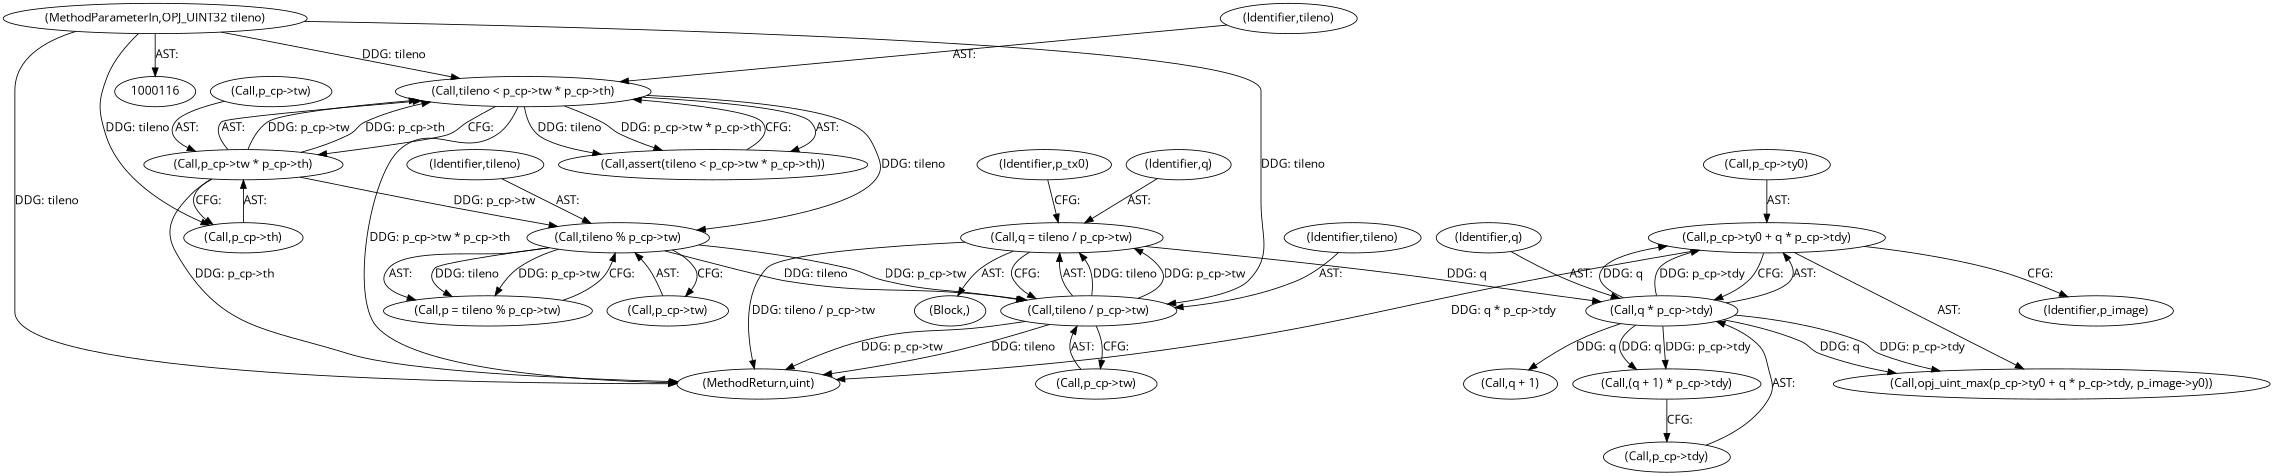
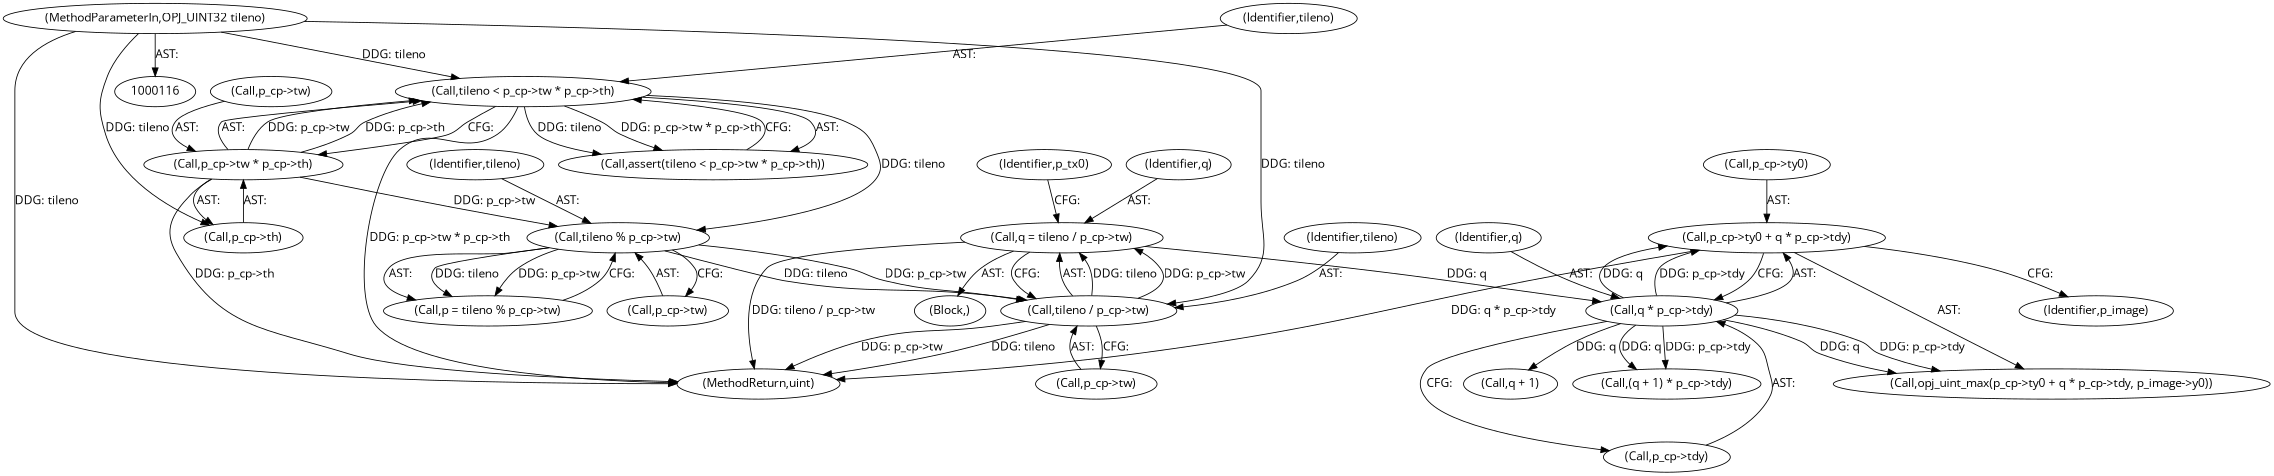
(210, 201) -> (210, 201)
(1667, 416) -> (1420, 382)
